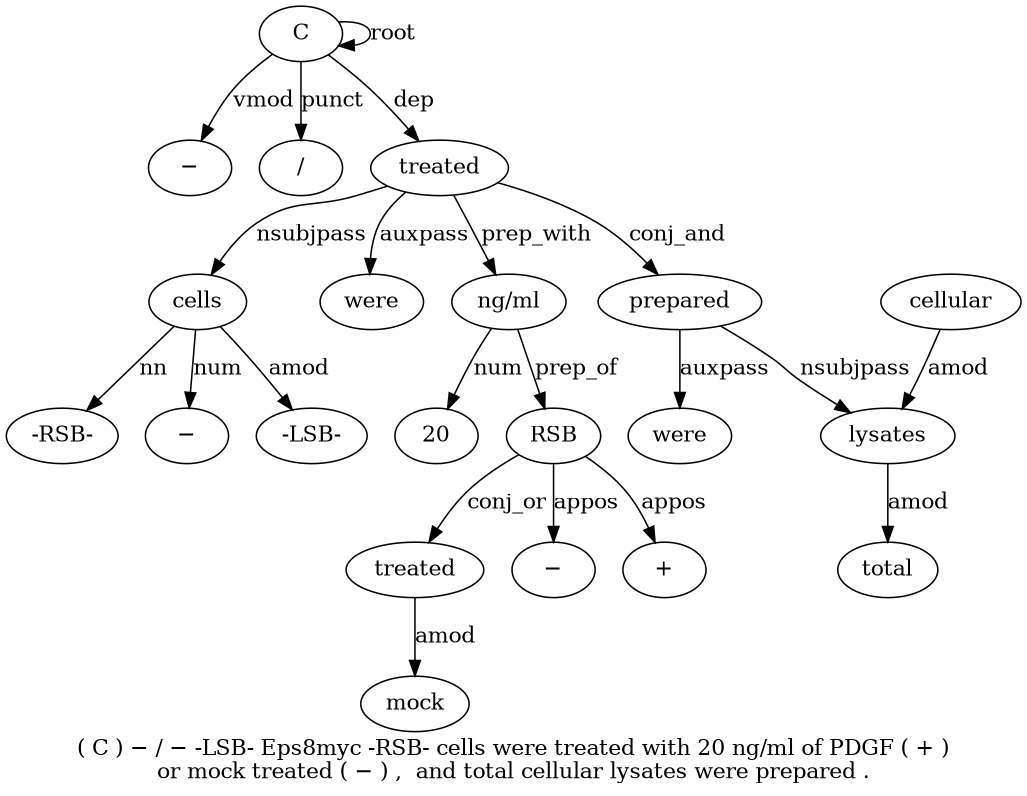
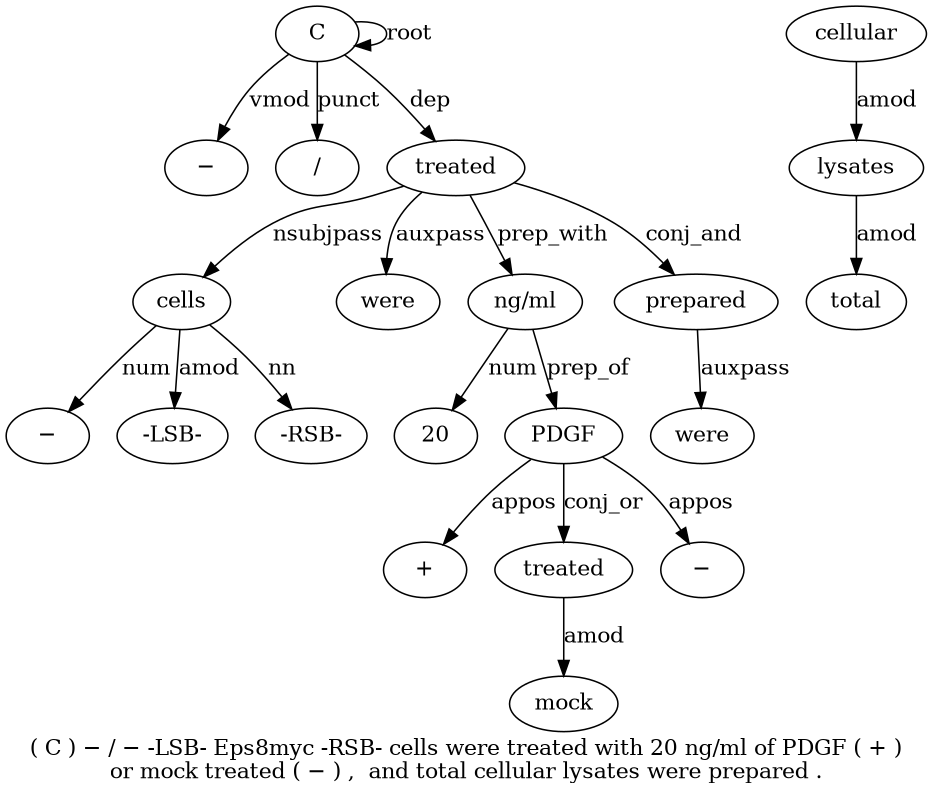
(780, 364) -> none
(554, 436) -> (564, 436)
